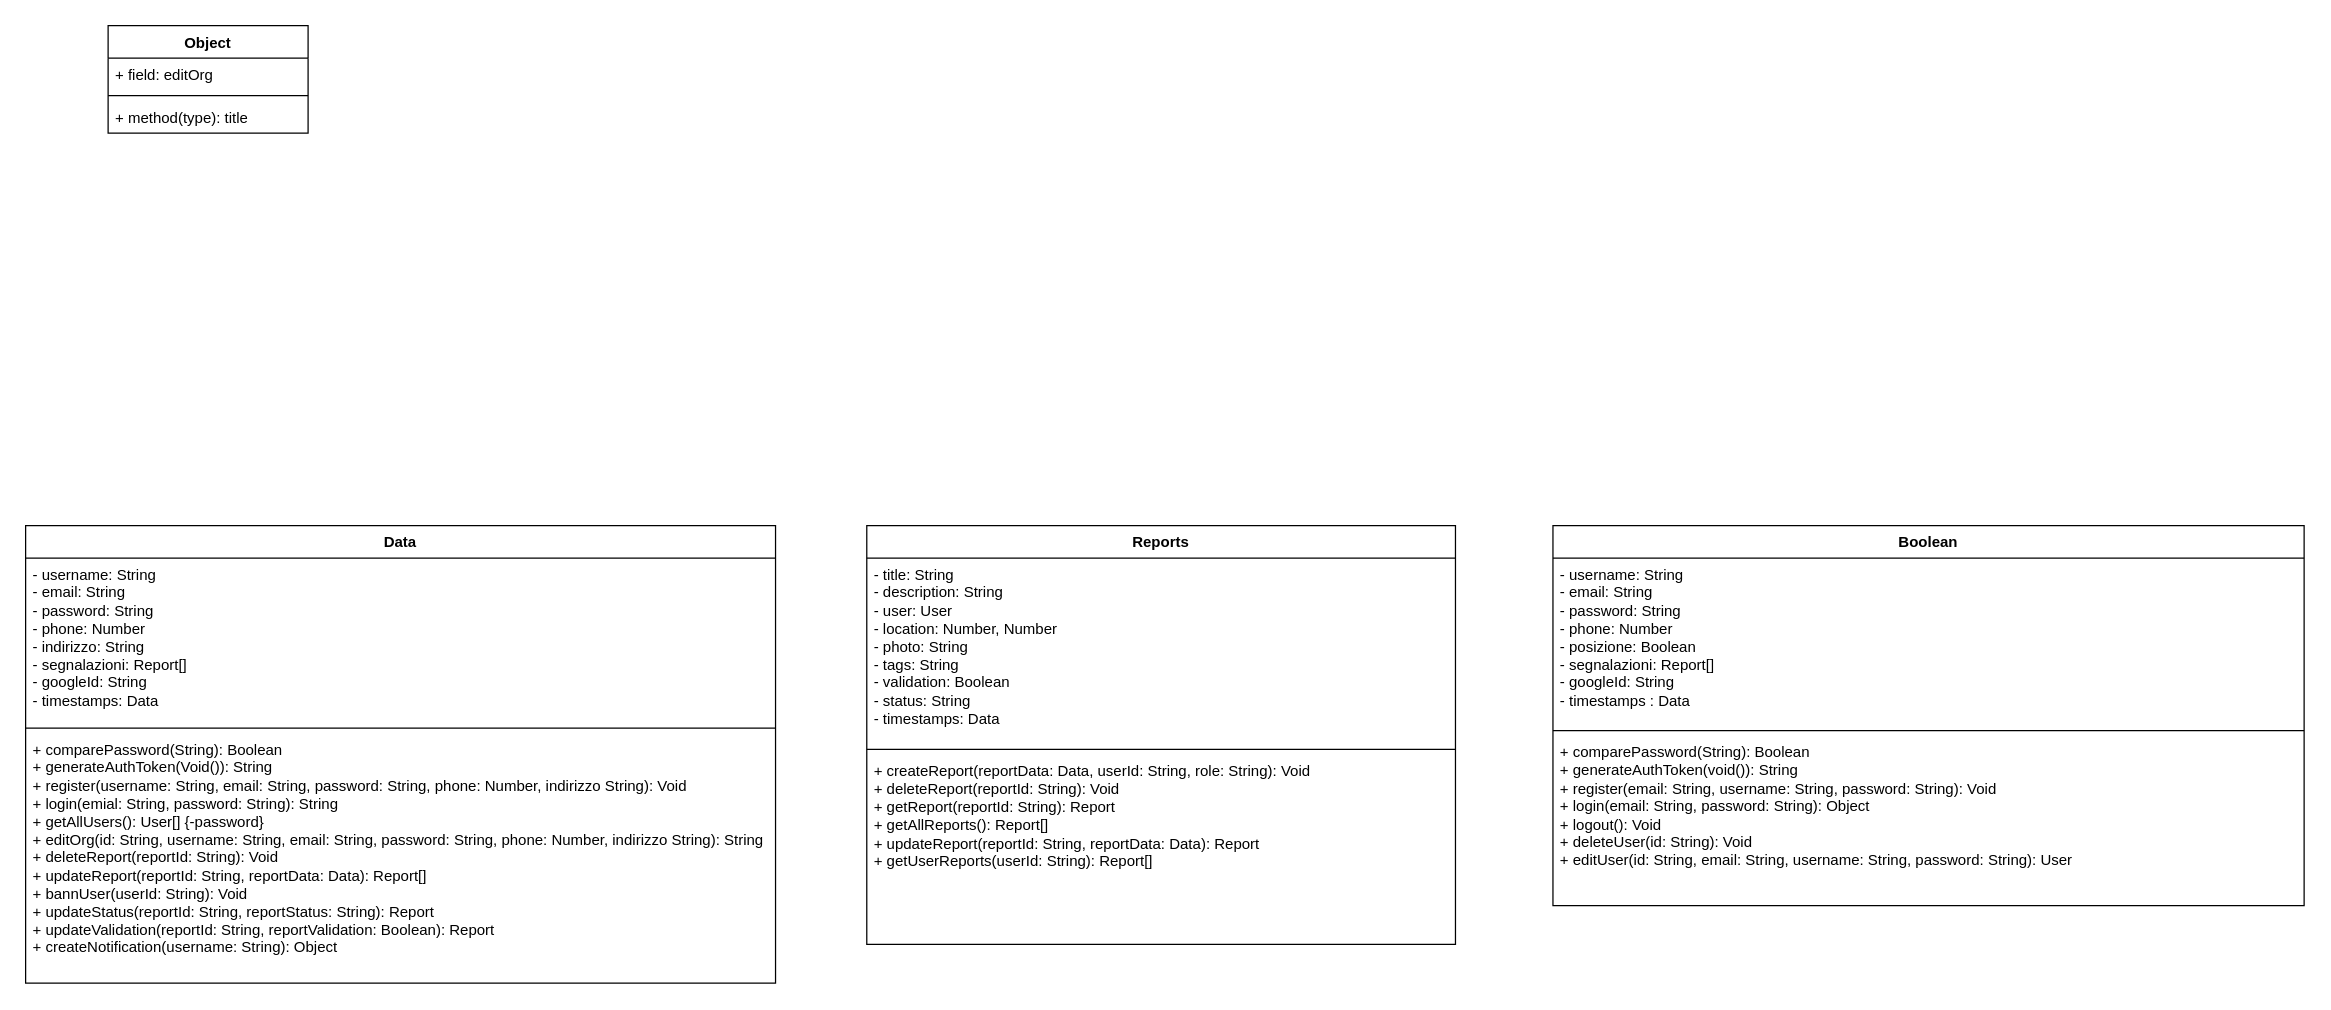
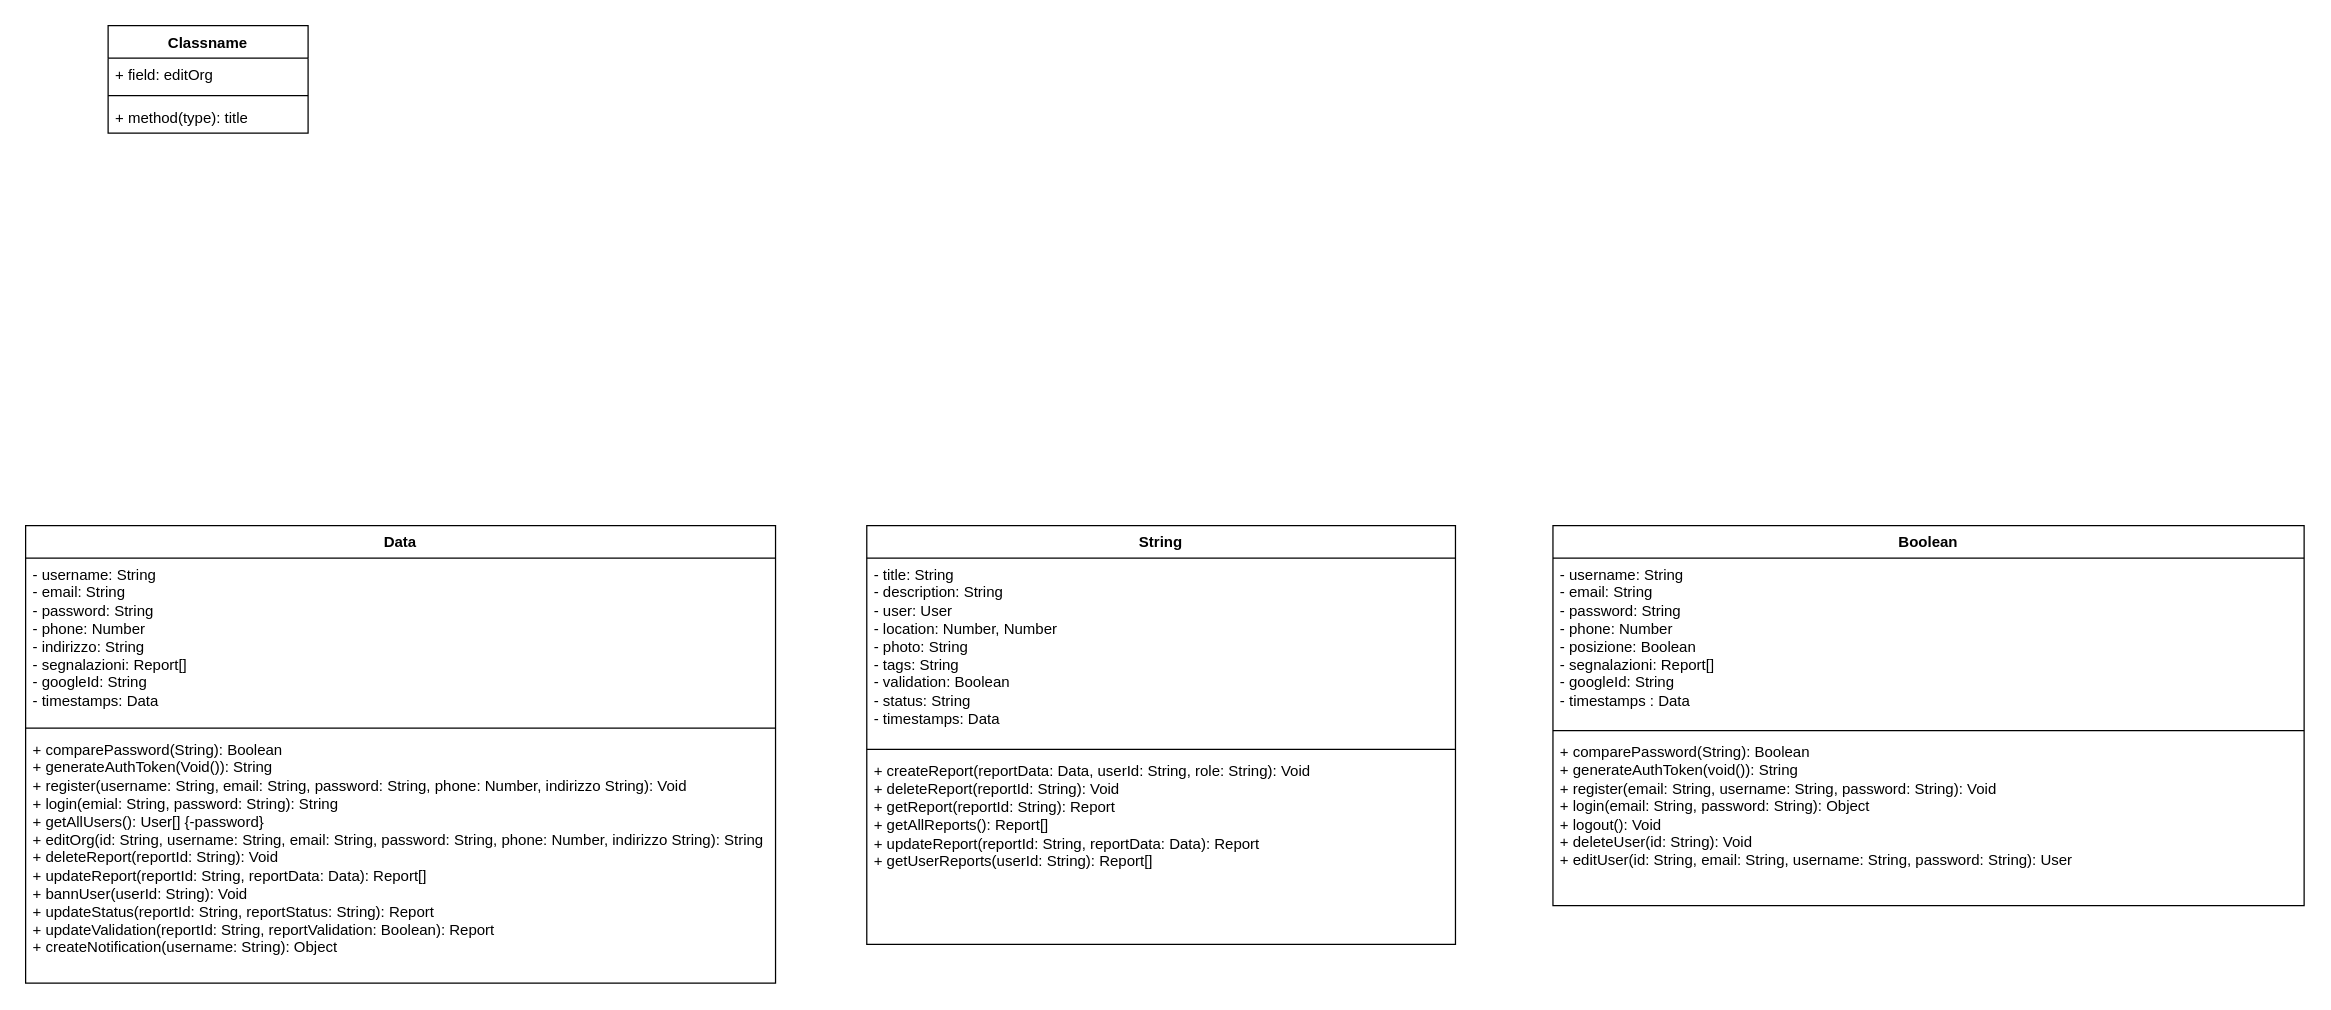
(208, 43) -> (208, 43)
(1161, 543) -> (1161, 543)
